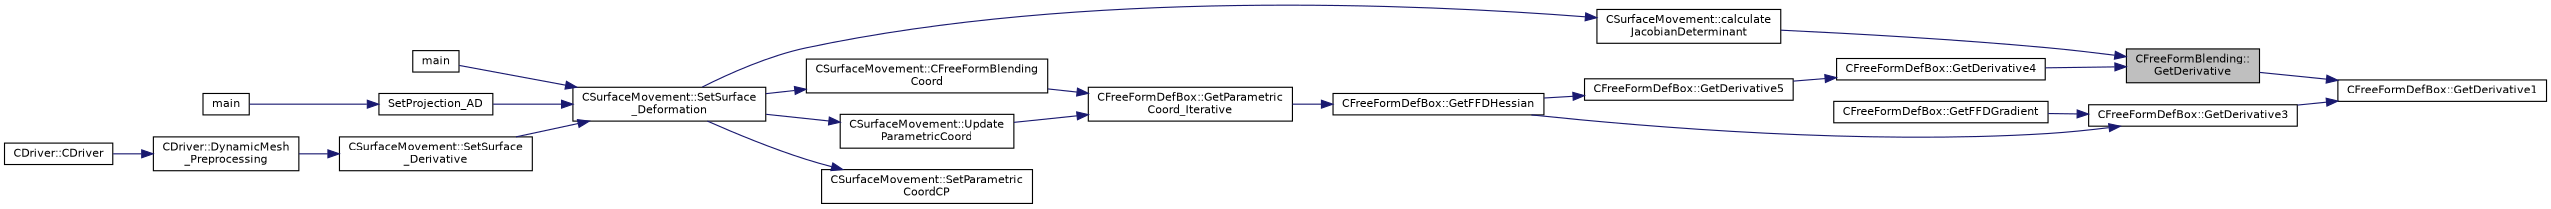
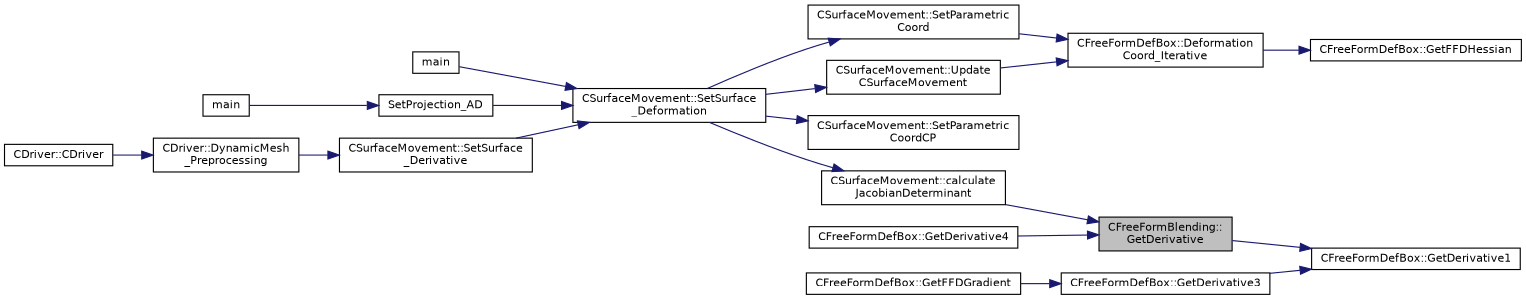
(927, 76) -> (914, 22)
(1689, 90) -> none
(1190, 104) -> (1166, 50)
(927, 131) -> (914, 77)
(1820, 135) -> none
